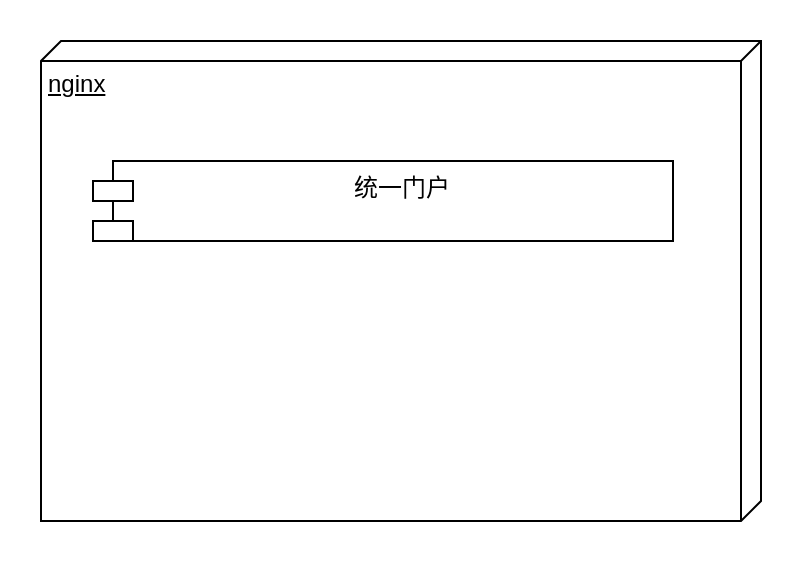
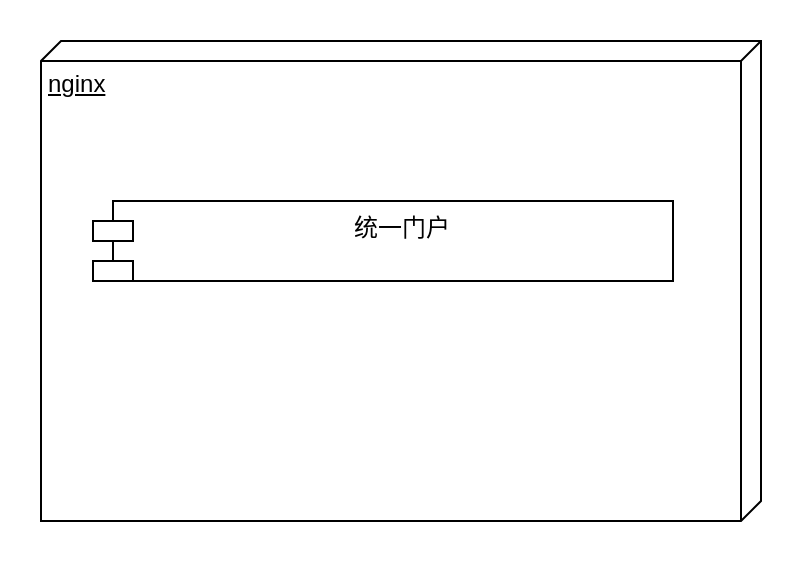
(383, 201) -> (383, 241)
